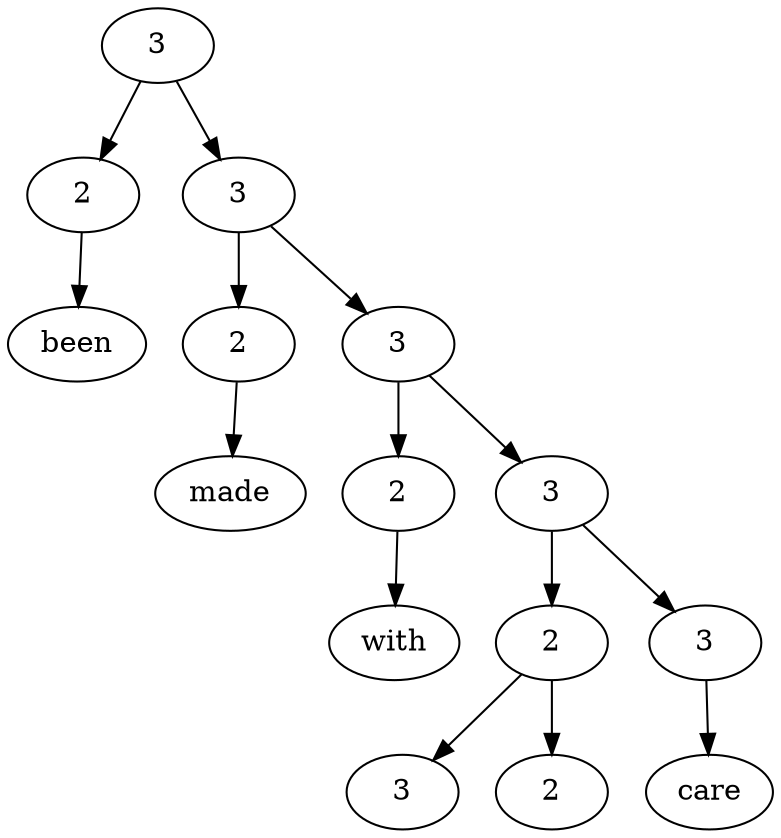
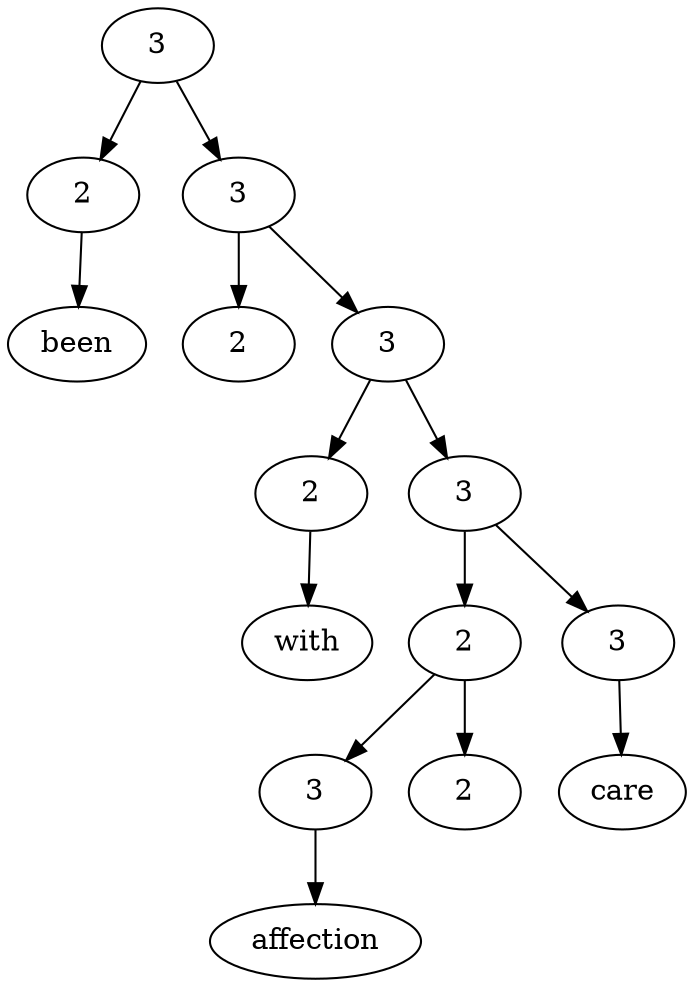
(230, 494) -> none
none -> (315, 941)
